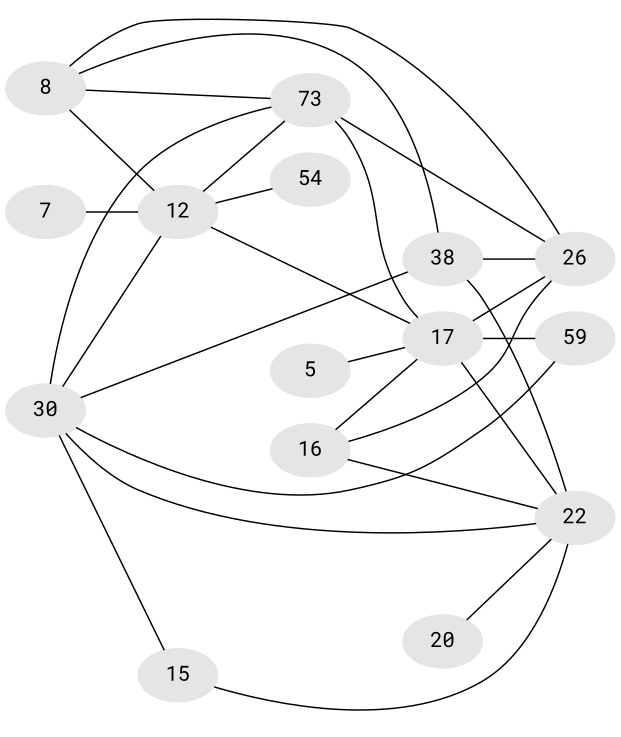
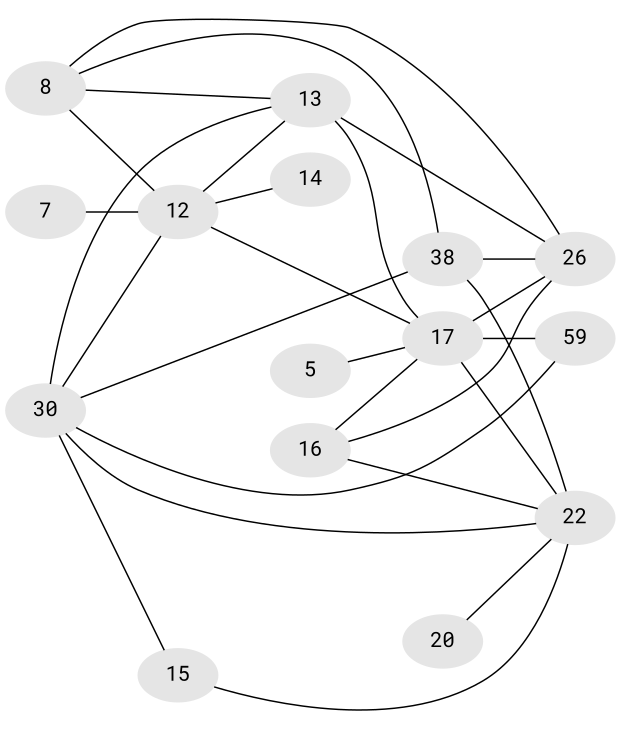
(310, 100) -> (310, 100)
(310, 180) -> (310, 180)
